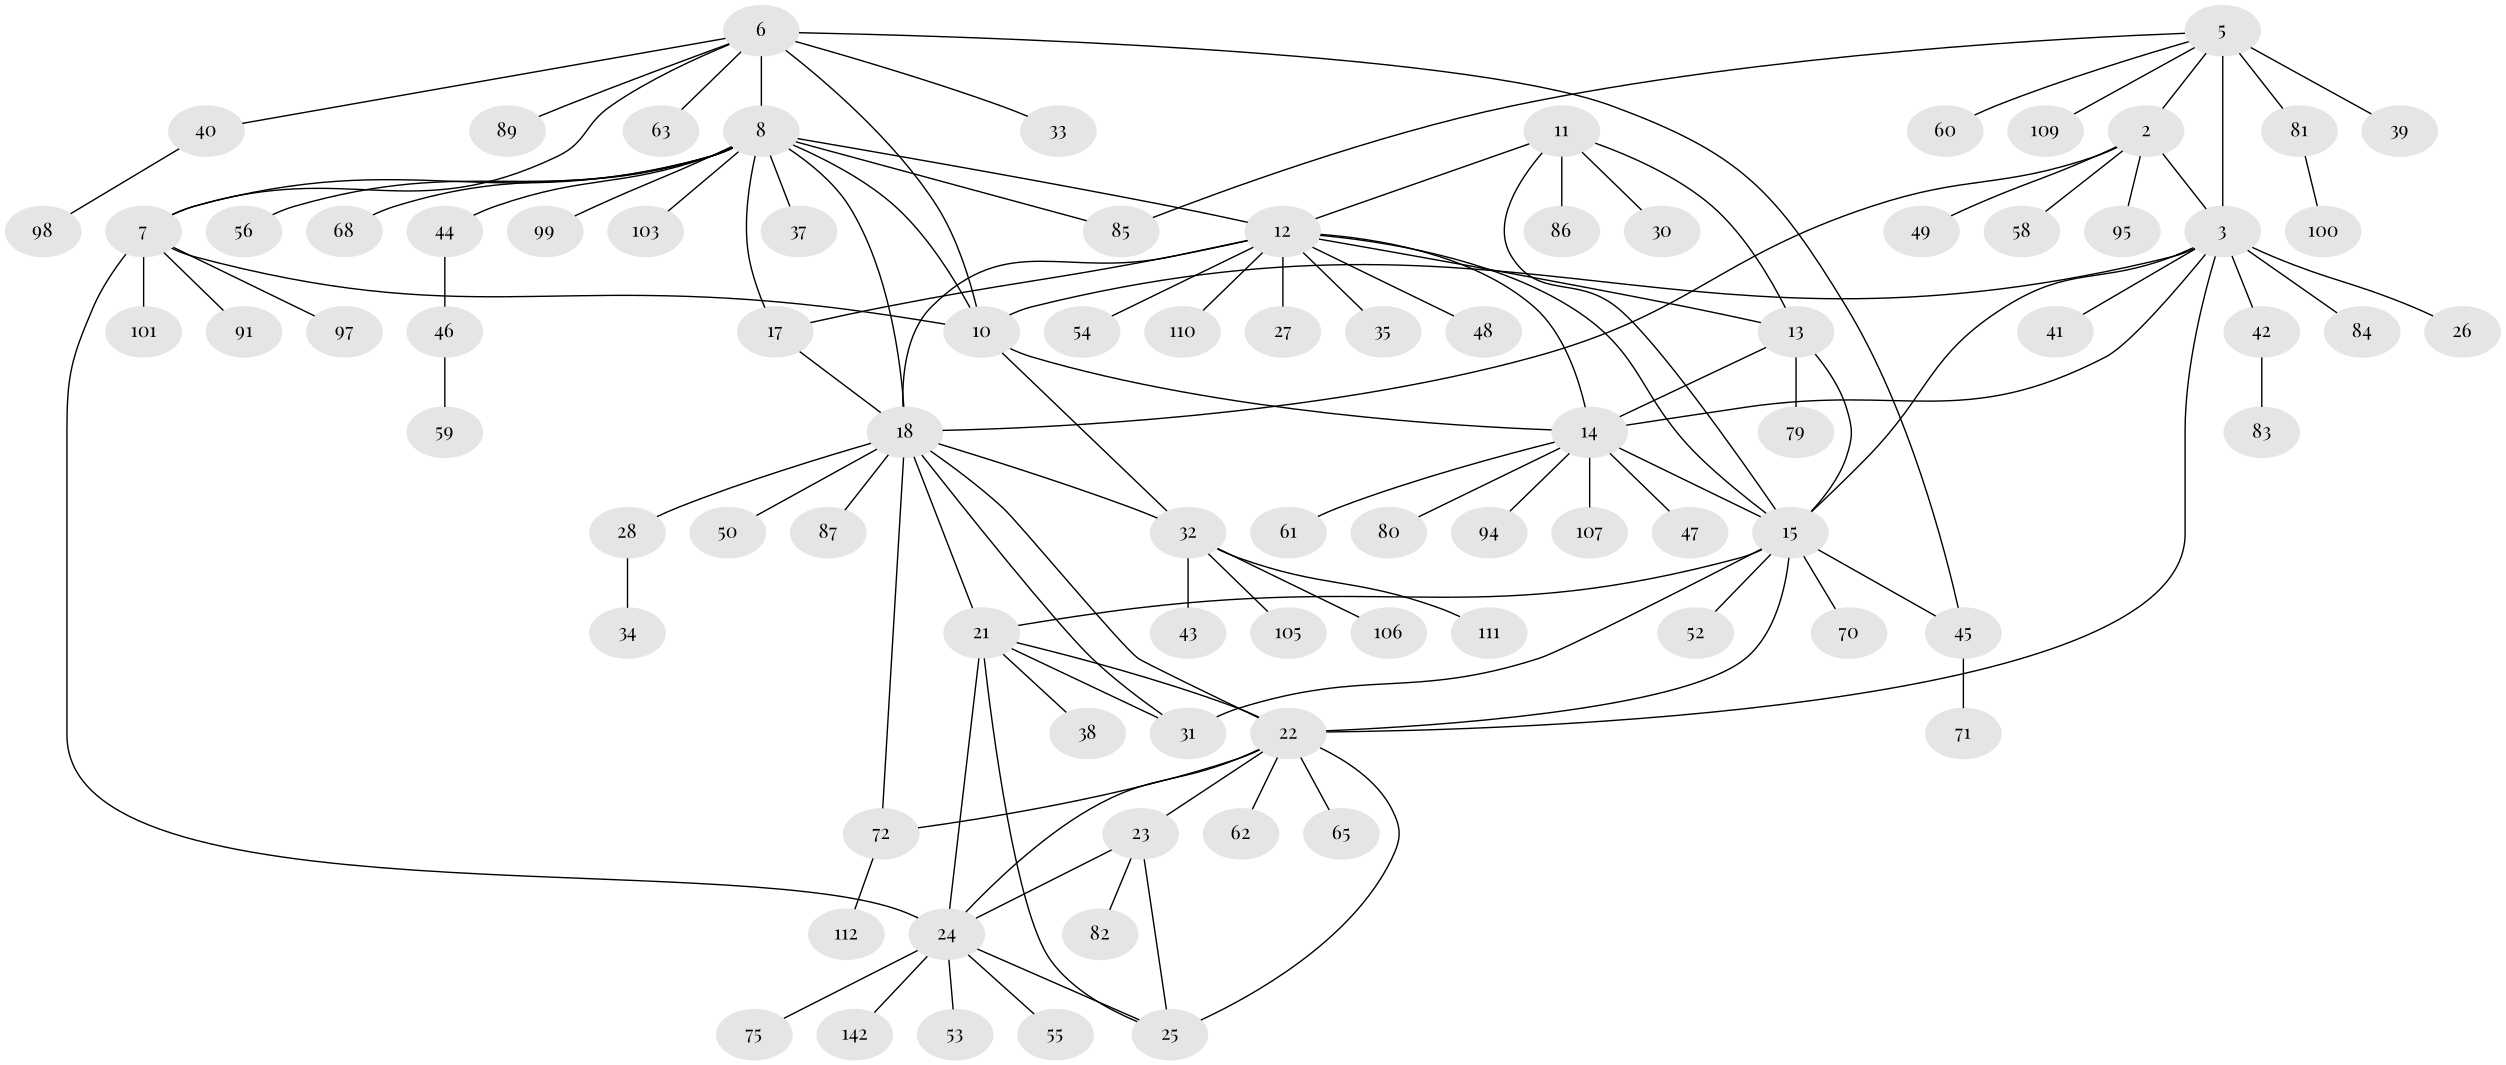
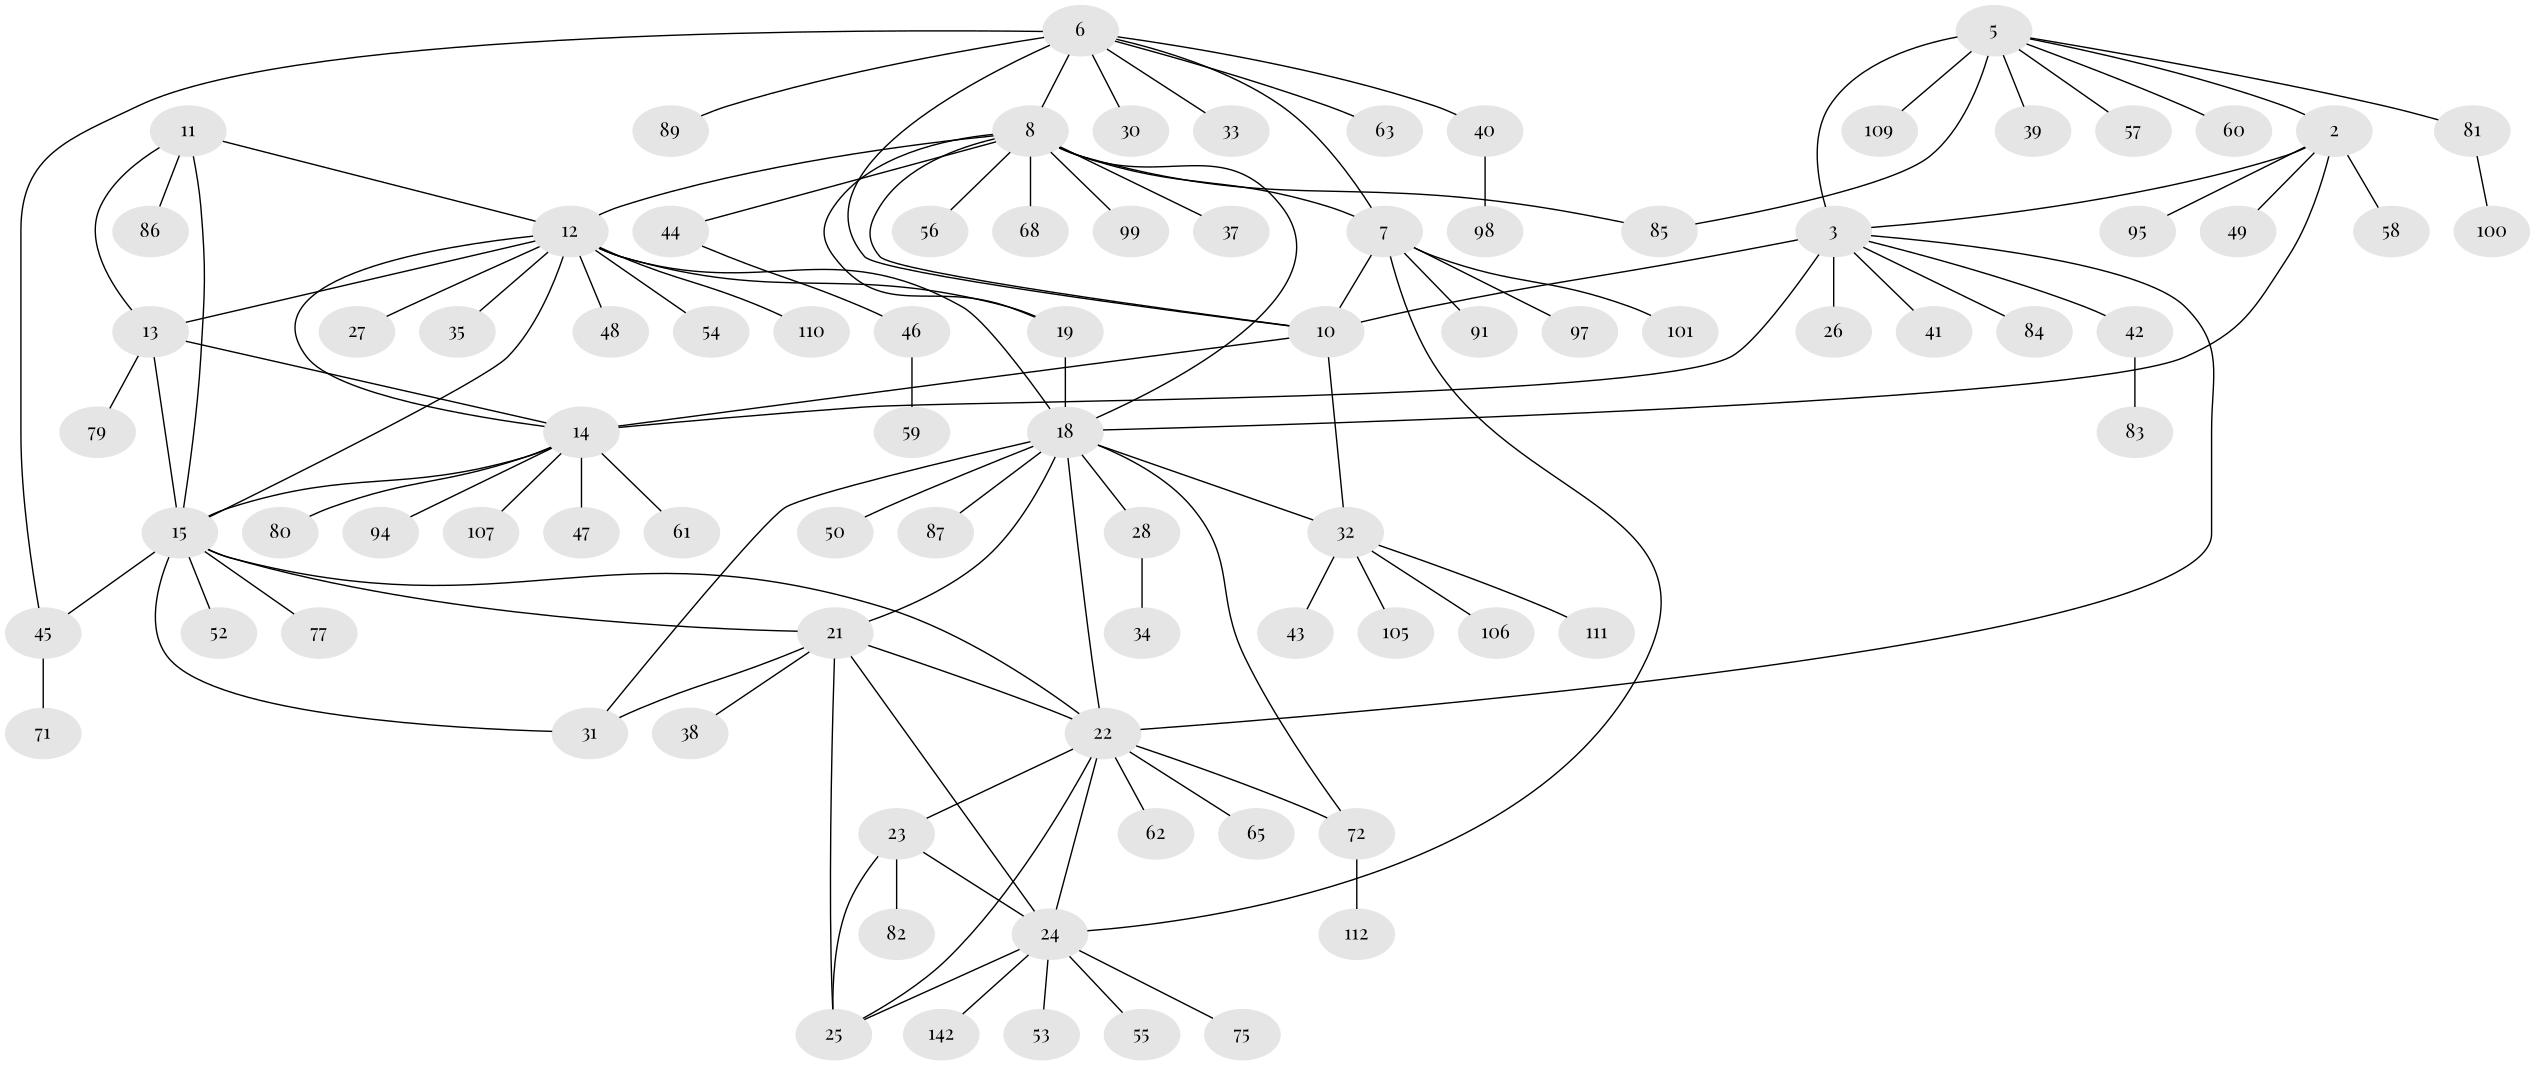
none -> (2134, 131)
(1612, 181) -> (1106, 81)
(646, 231) -> none
(775, 332) -> (1065, 332)
(1971, 332) -> none
(1849, 633) -> (319, 633)
